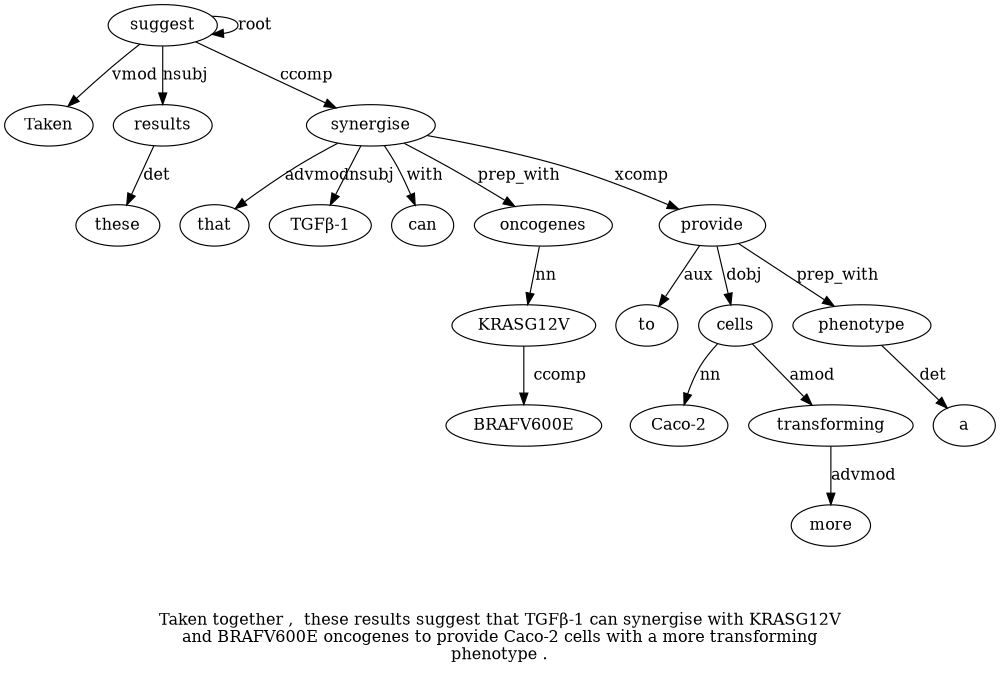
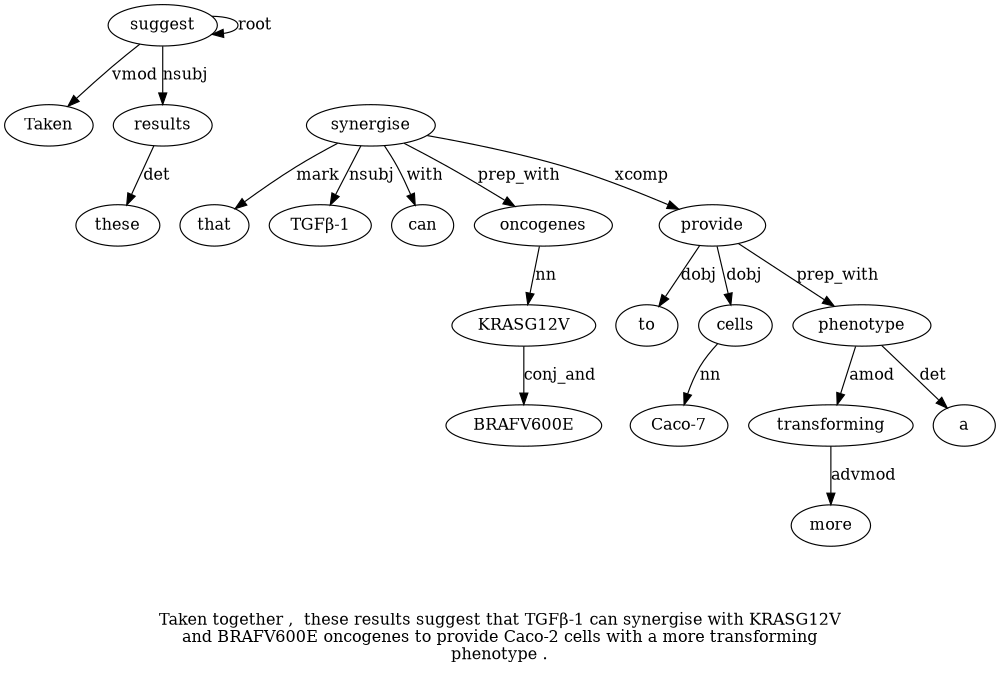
(261, 72) -> none
(317, 175) -> (317, 175)
(699, 275) -> (699, 275)
(778, 370) -> (848, 370)
(560, 375) -> (560, 375)
(679, 425) -> (679, 425)
